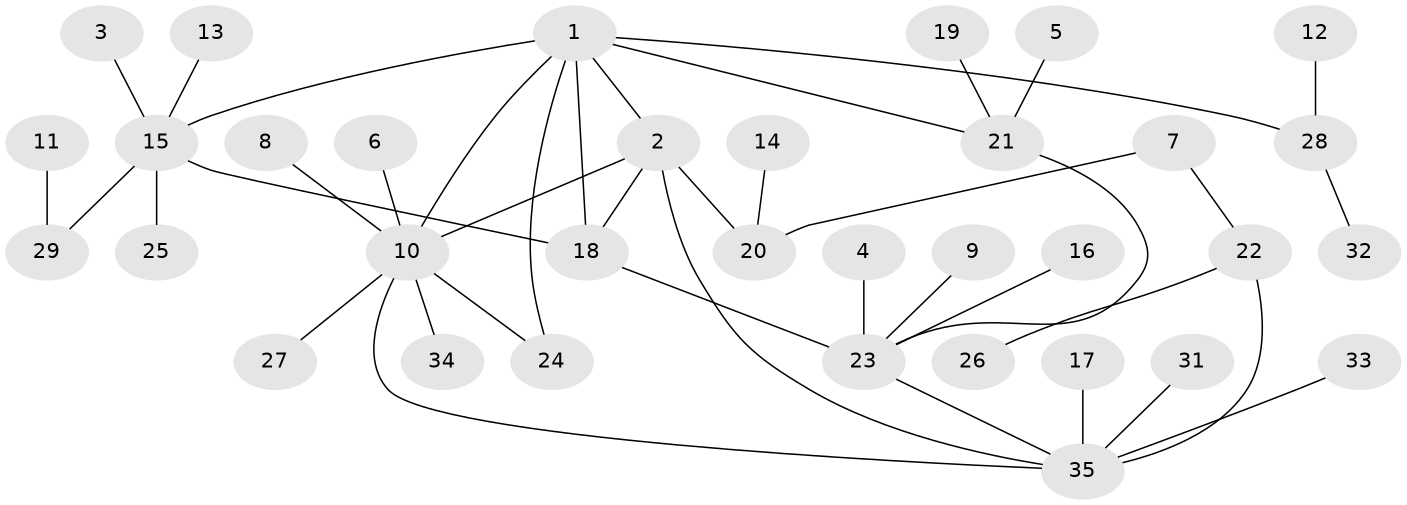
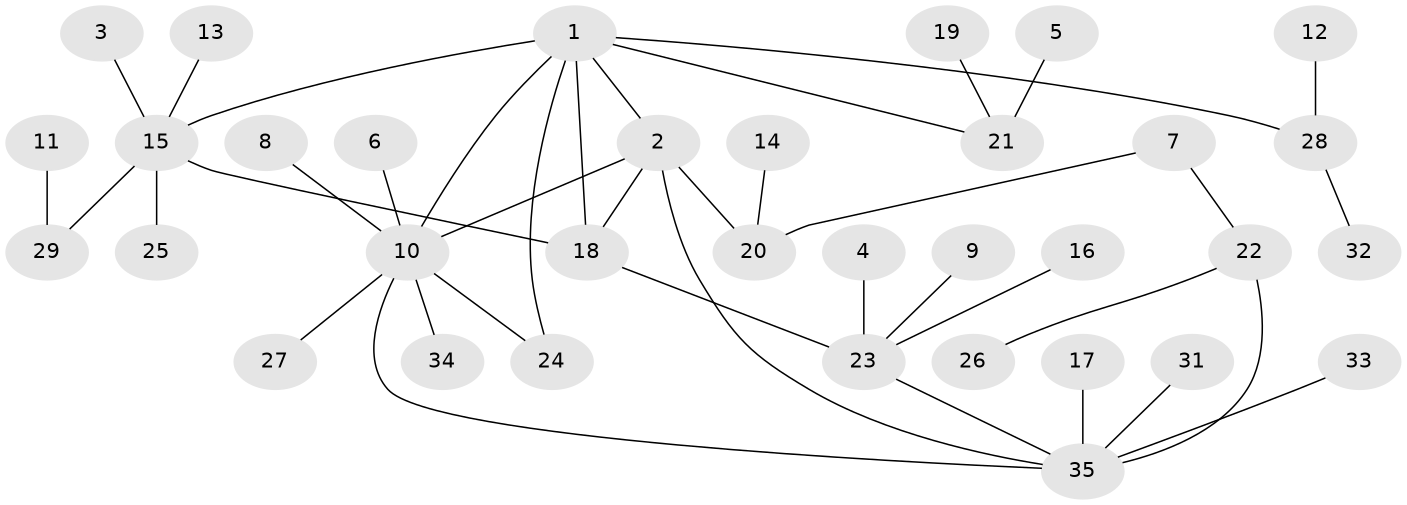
(1134, 284) -> none
